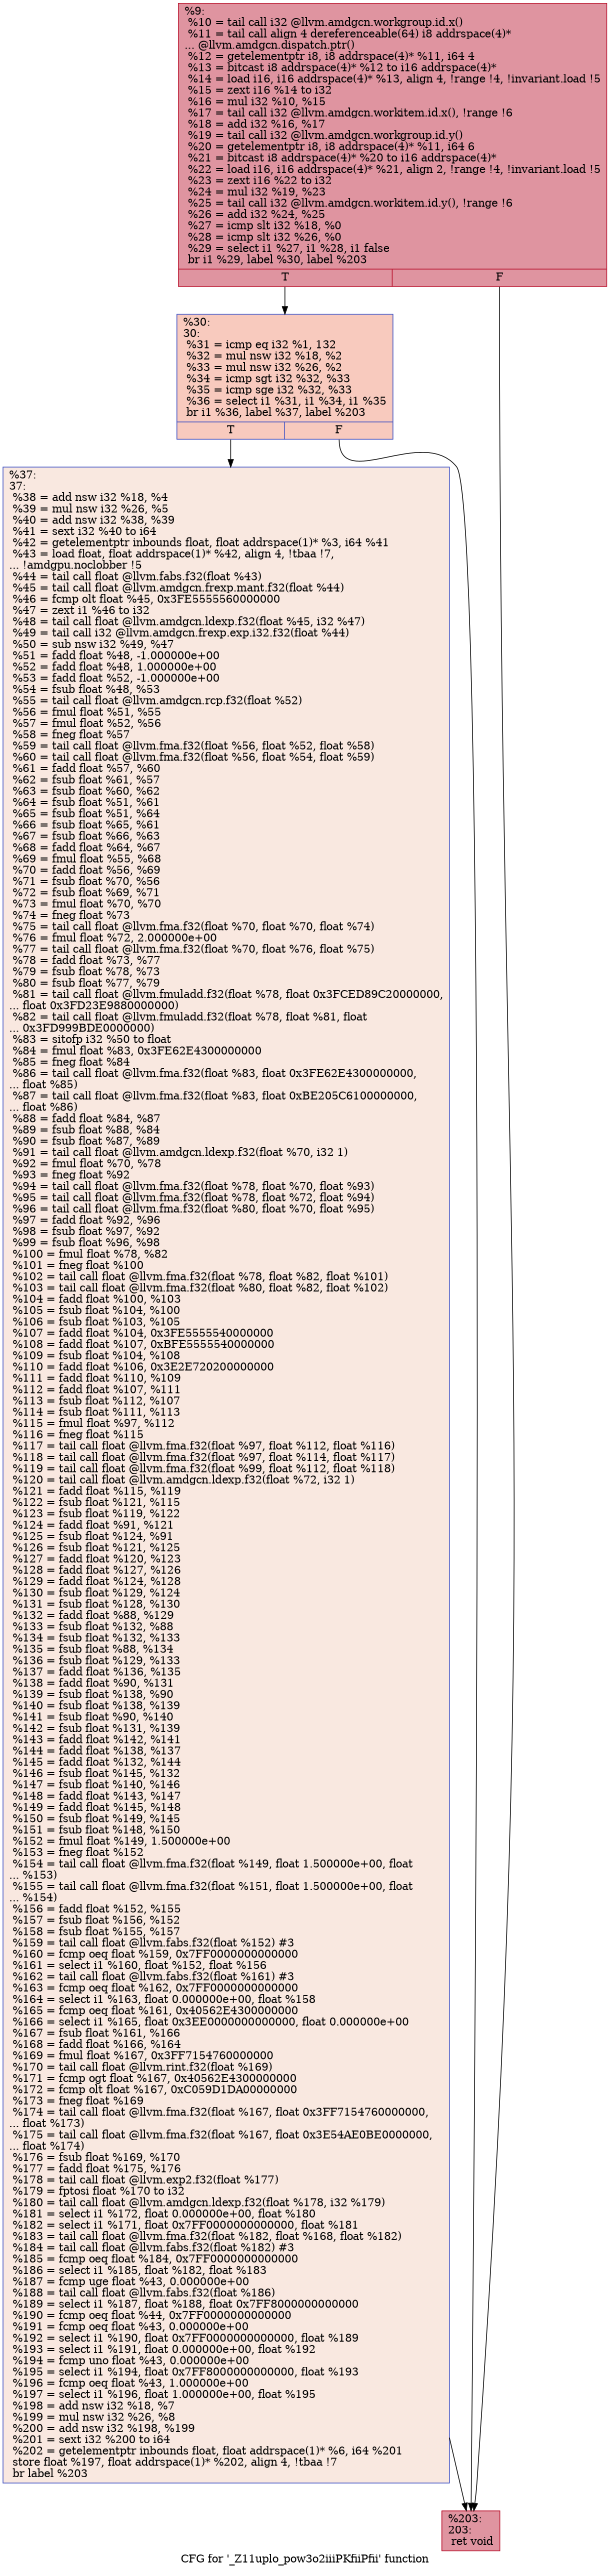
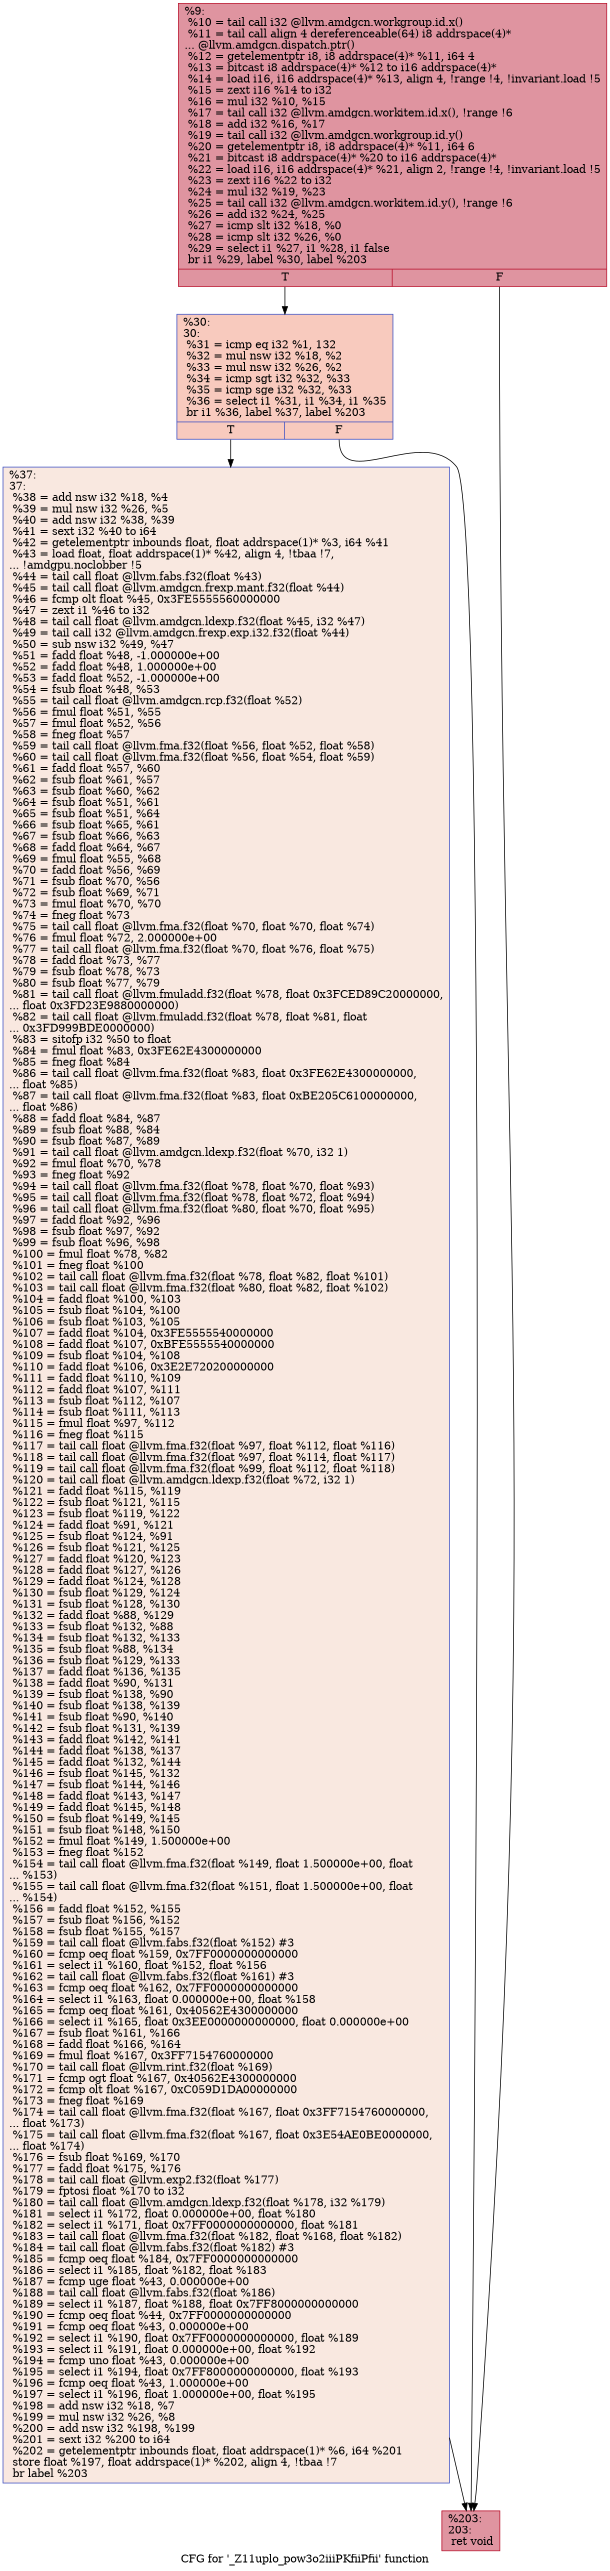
(95, 1785) -> (95, 1785)
